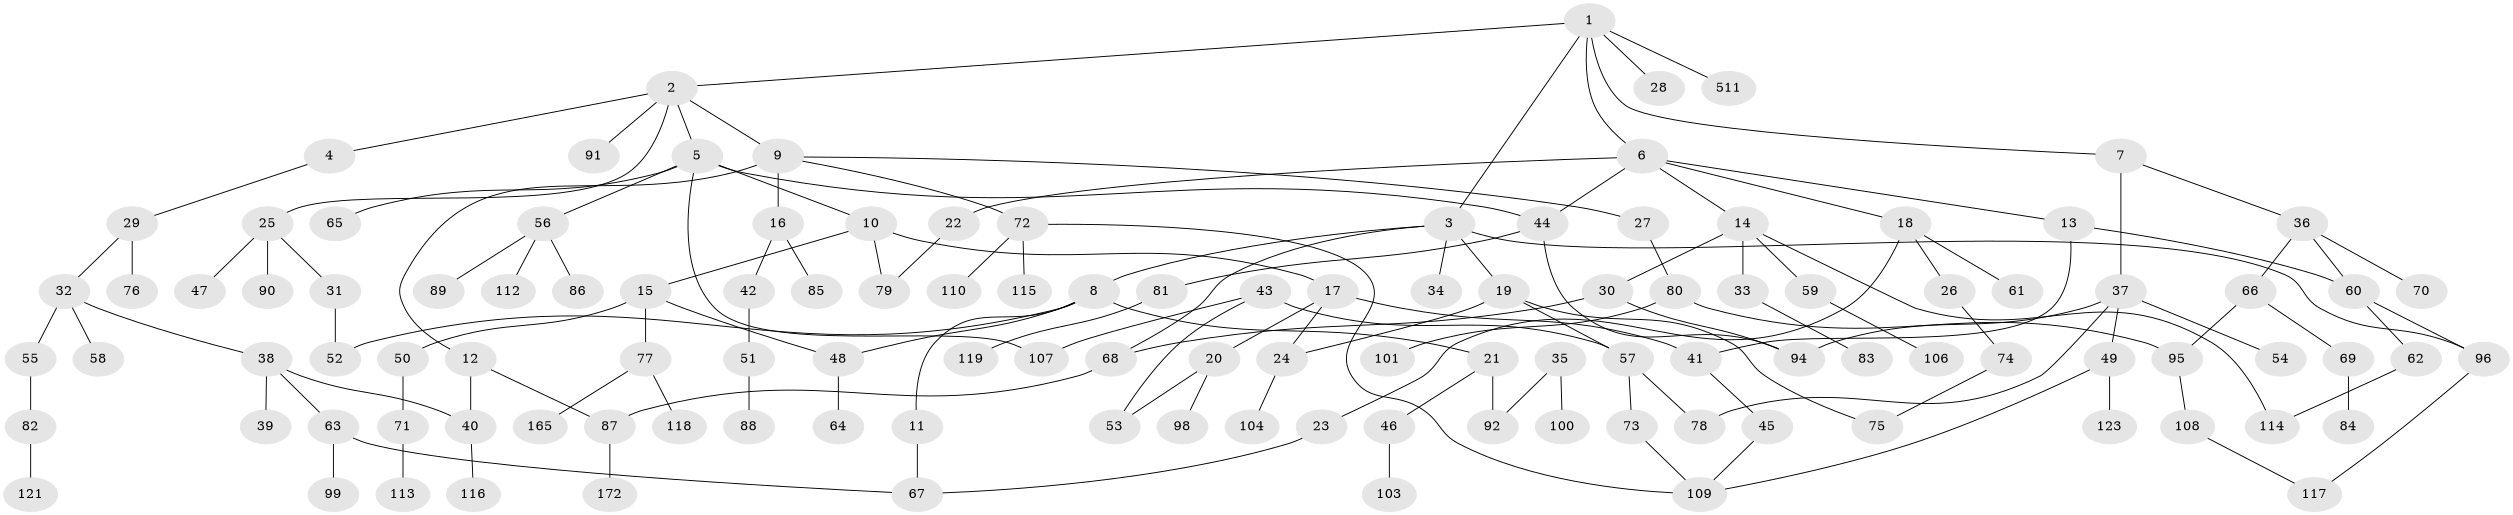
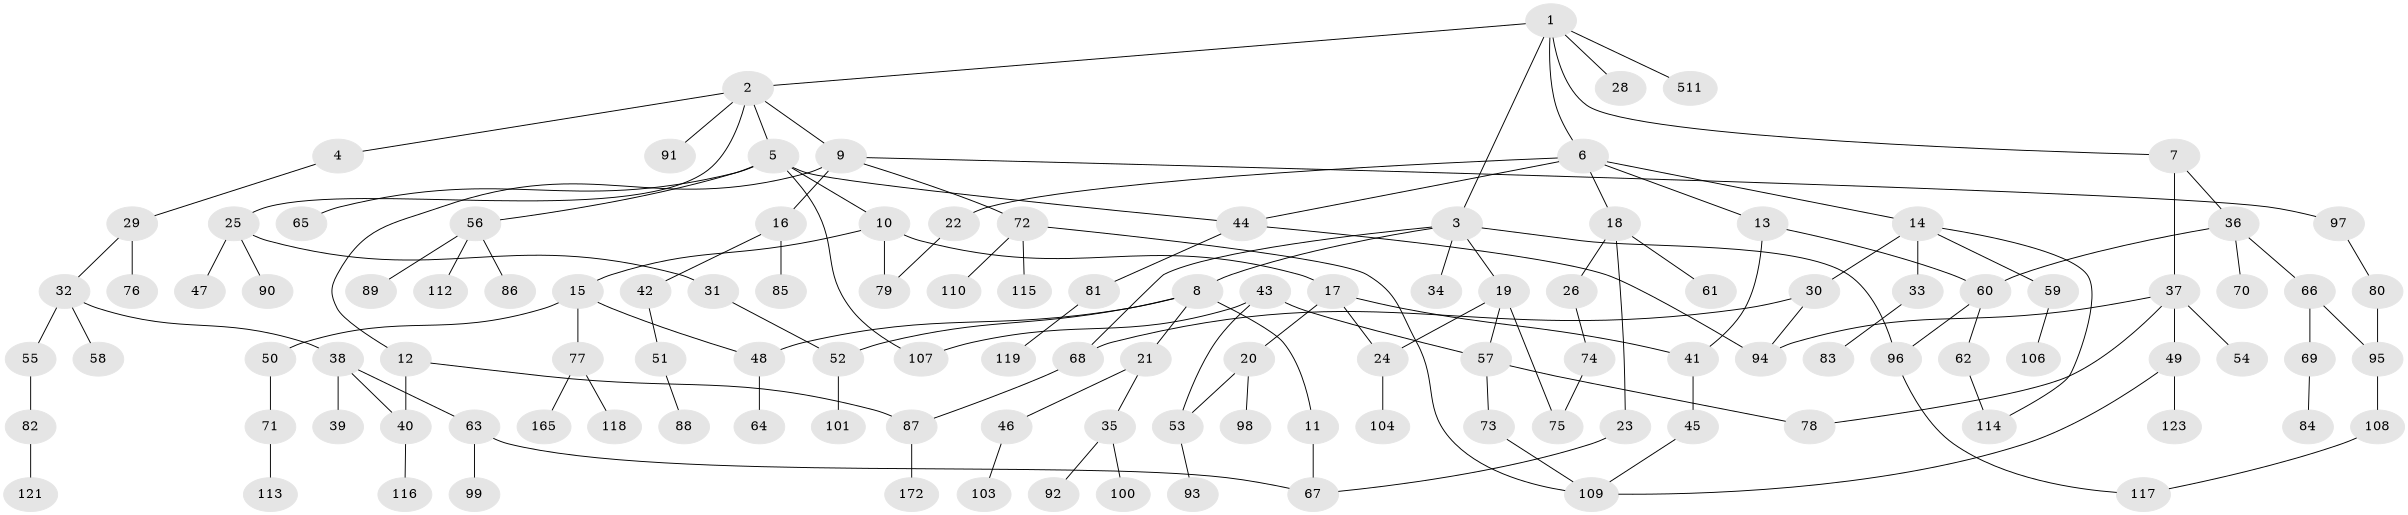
(1643, 224) -> (2339, 224)
(1533, 327) -> (838, 393)
(1493, 393) -> (1128, 393)
none -> (1193, 495)
